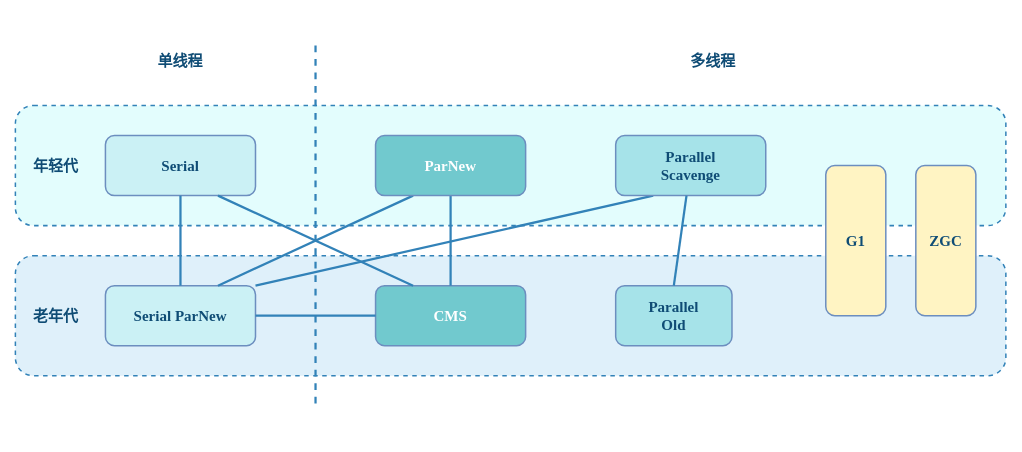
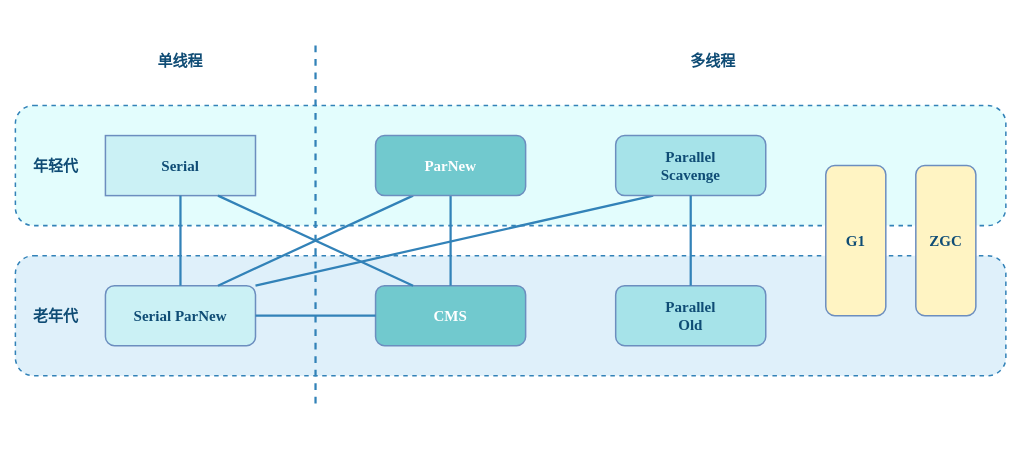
(180, 165) -> (180, 165)
(674, 315) -> (690, 315)
